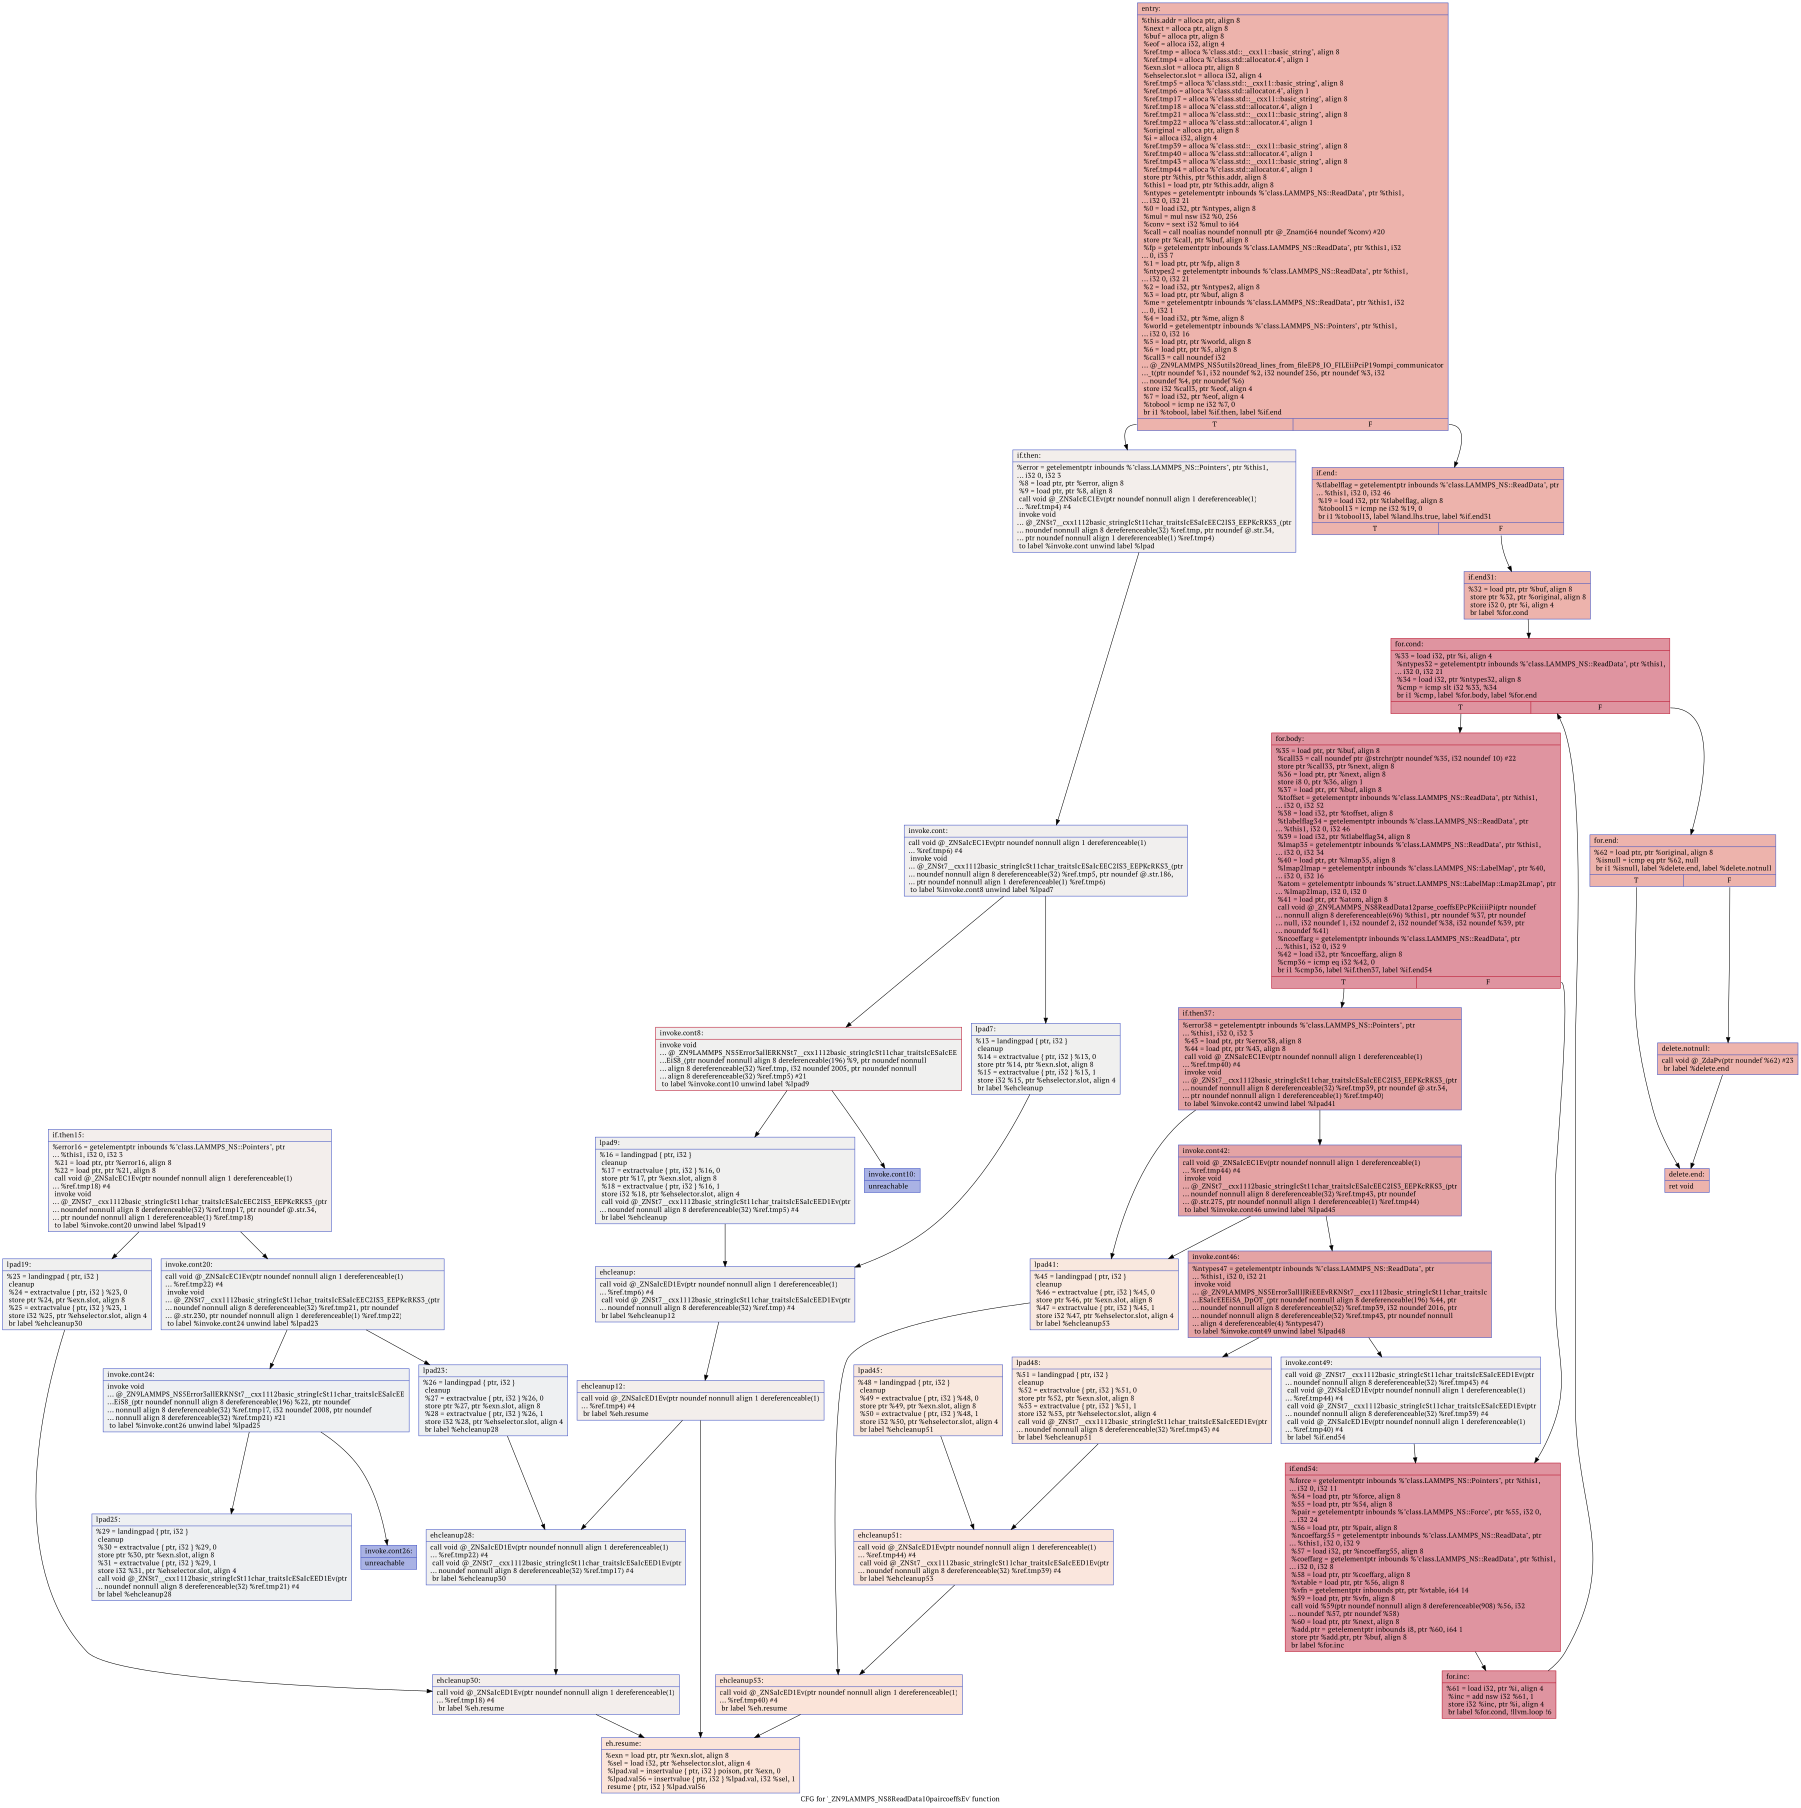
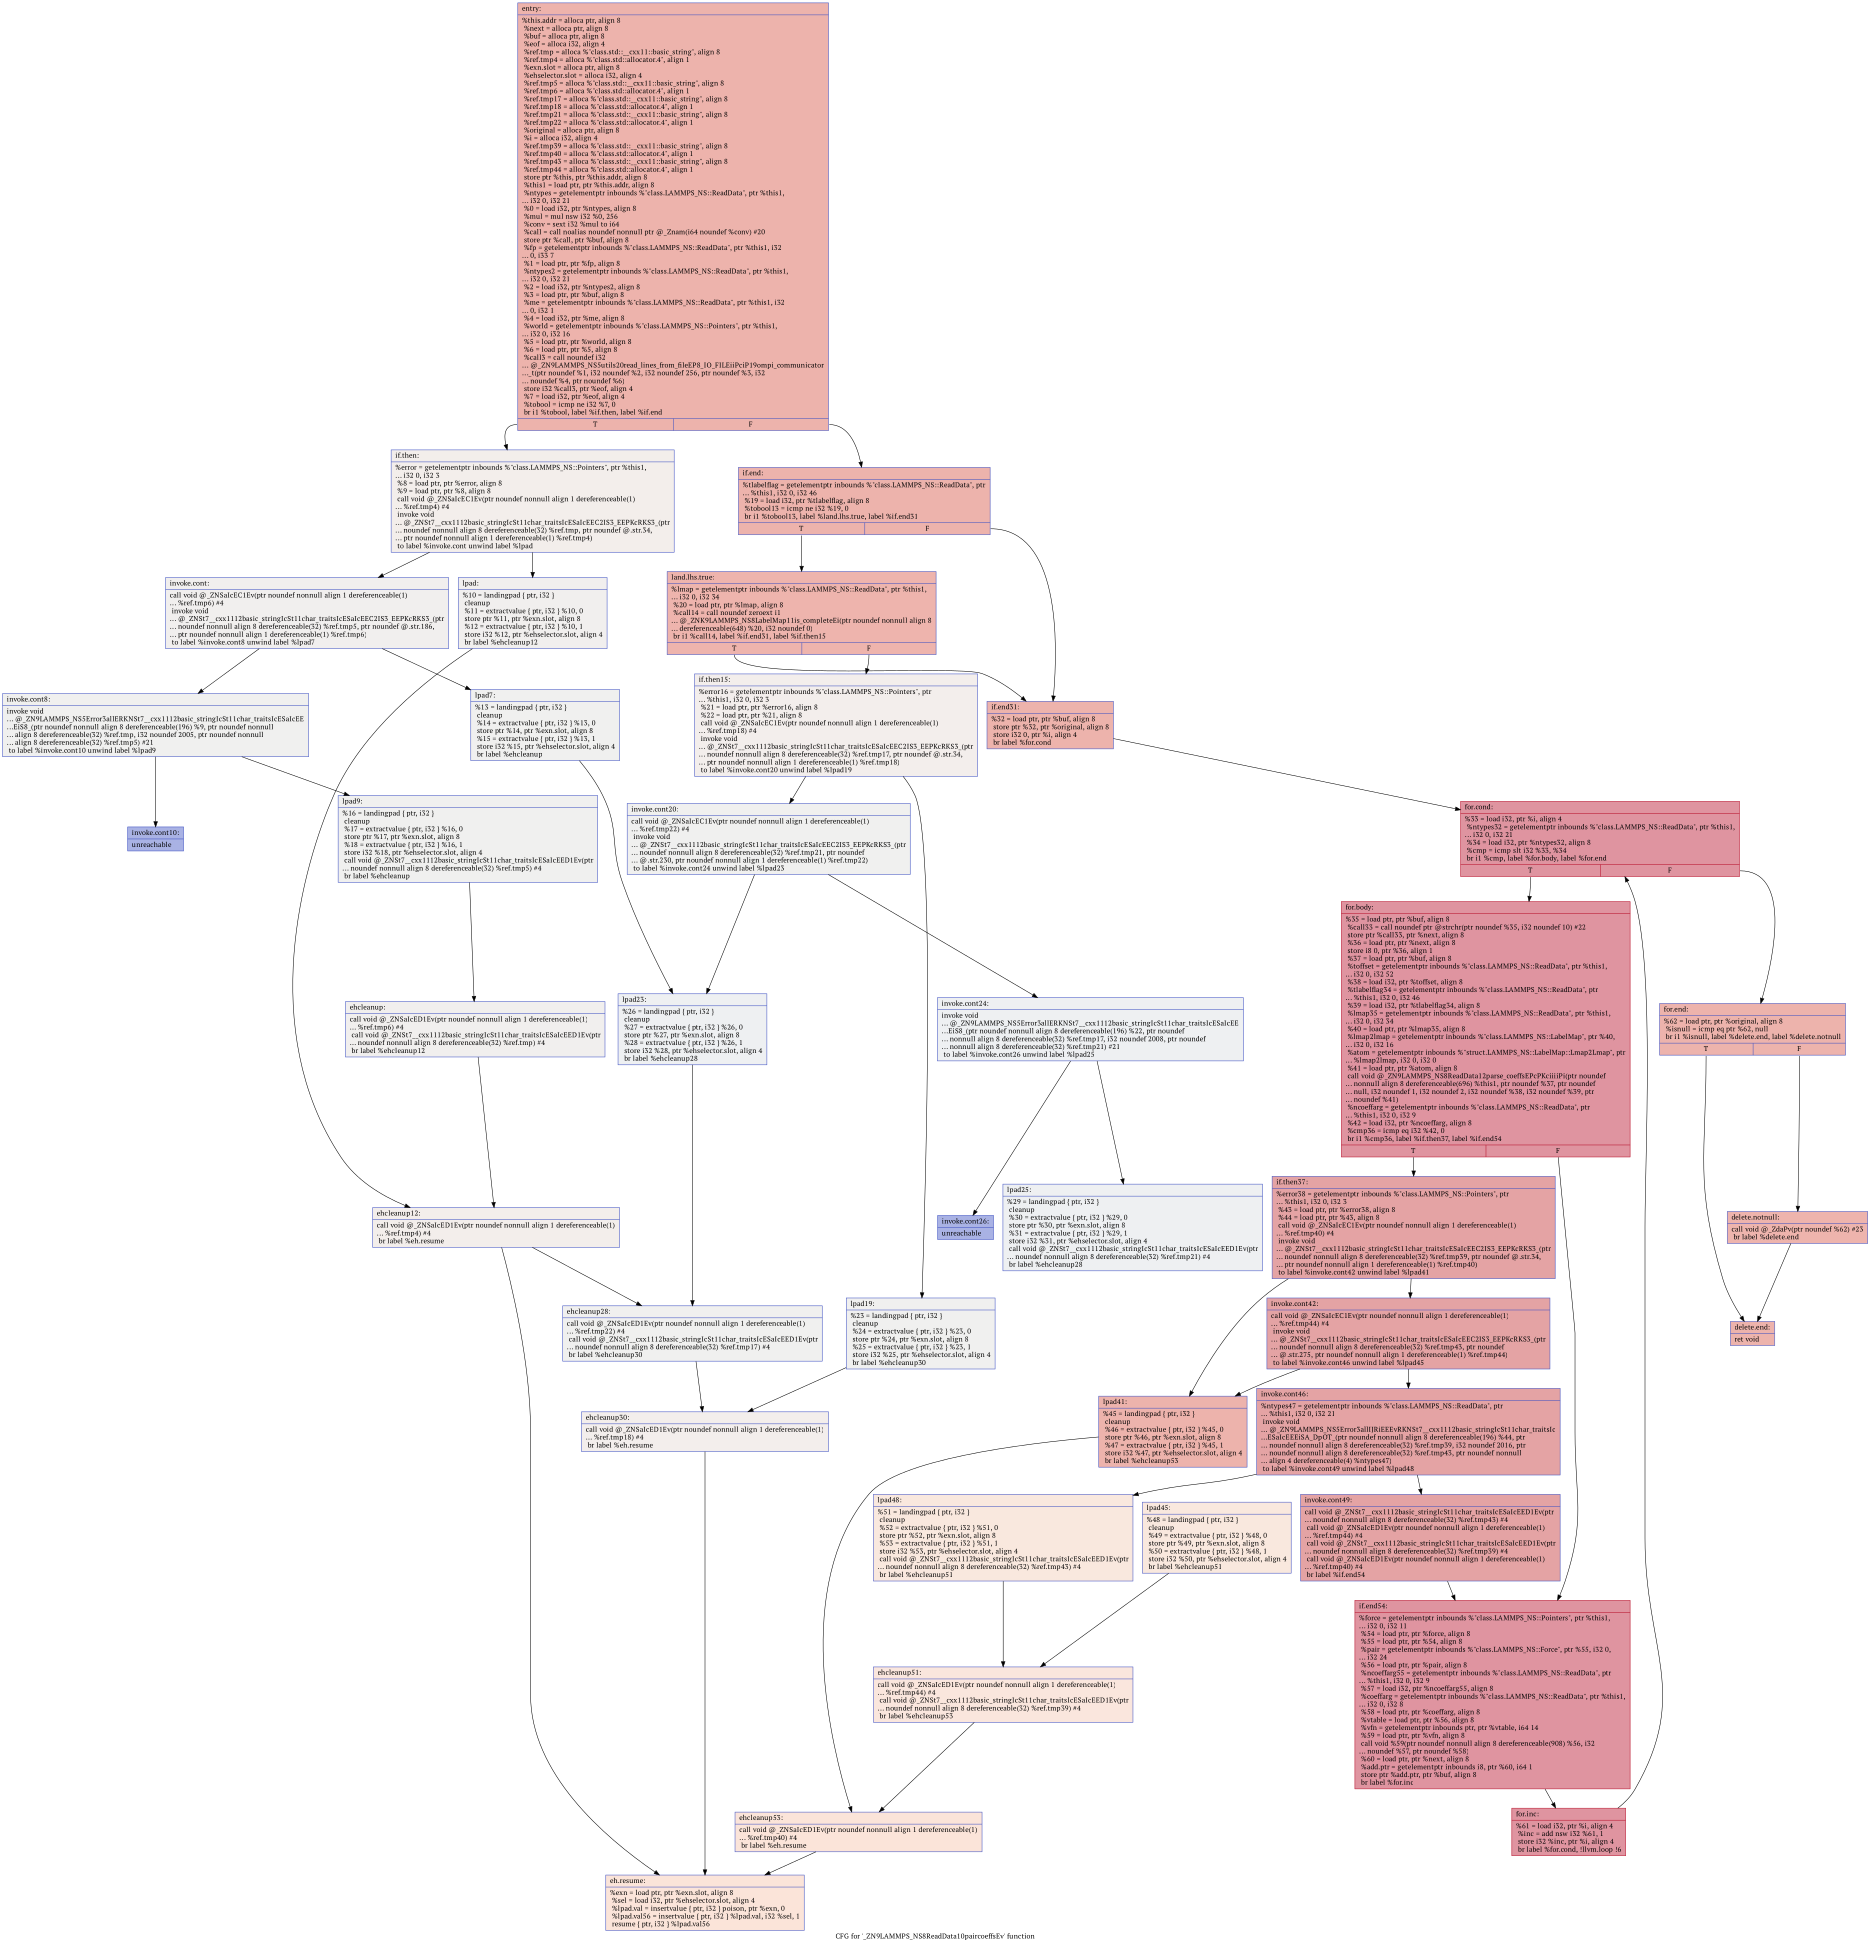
none -> (533, 613)
none -> (802, 613)
(809, 1059) -> (156, 725)
(962, 1197) -> (620, 875)
(1104, 1294) -> (1173, 1432)
(1411, 1400) -> (1430, 1538)
